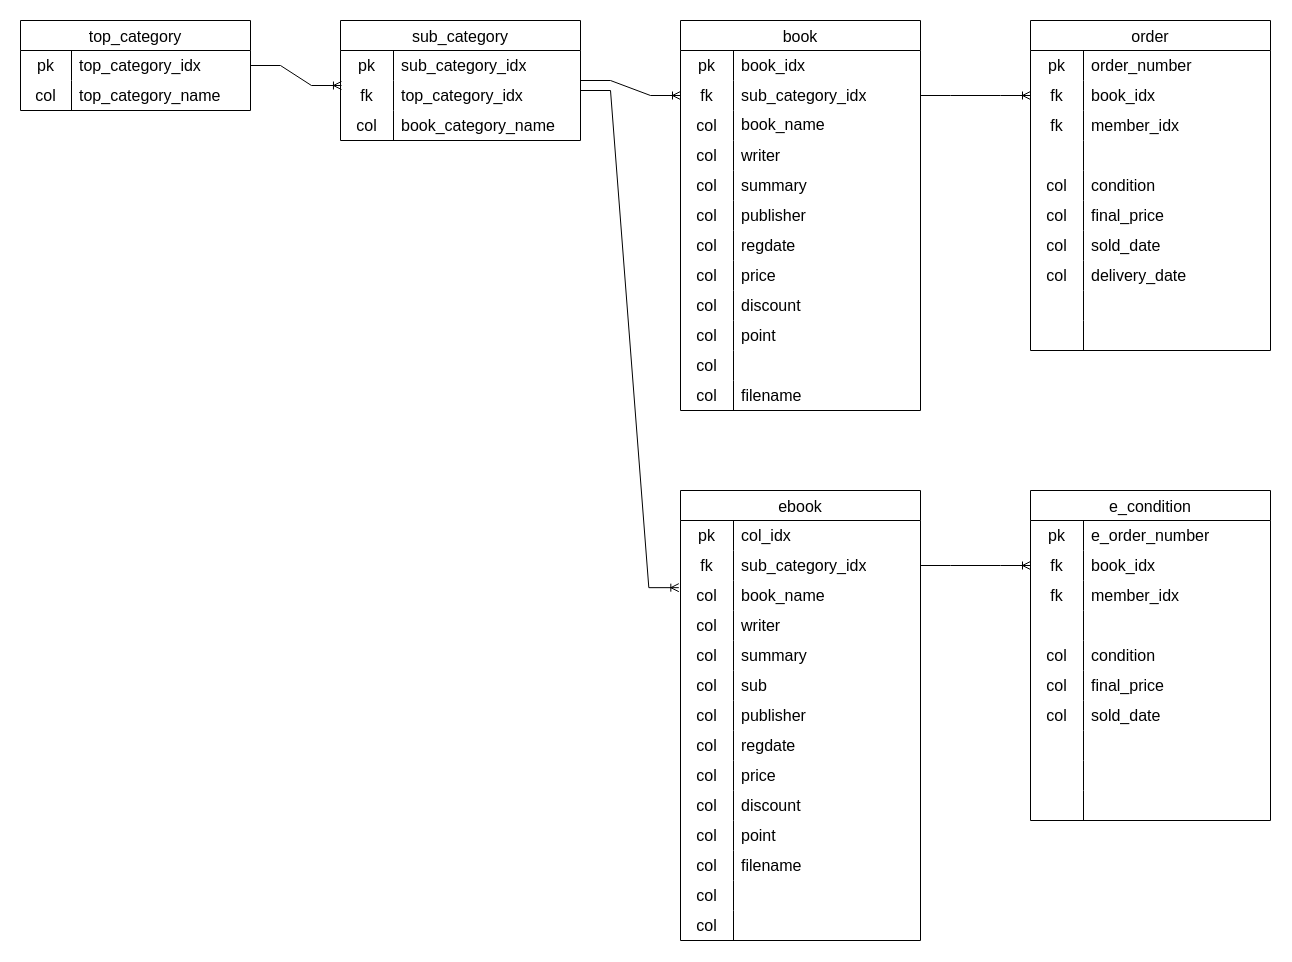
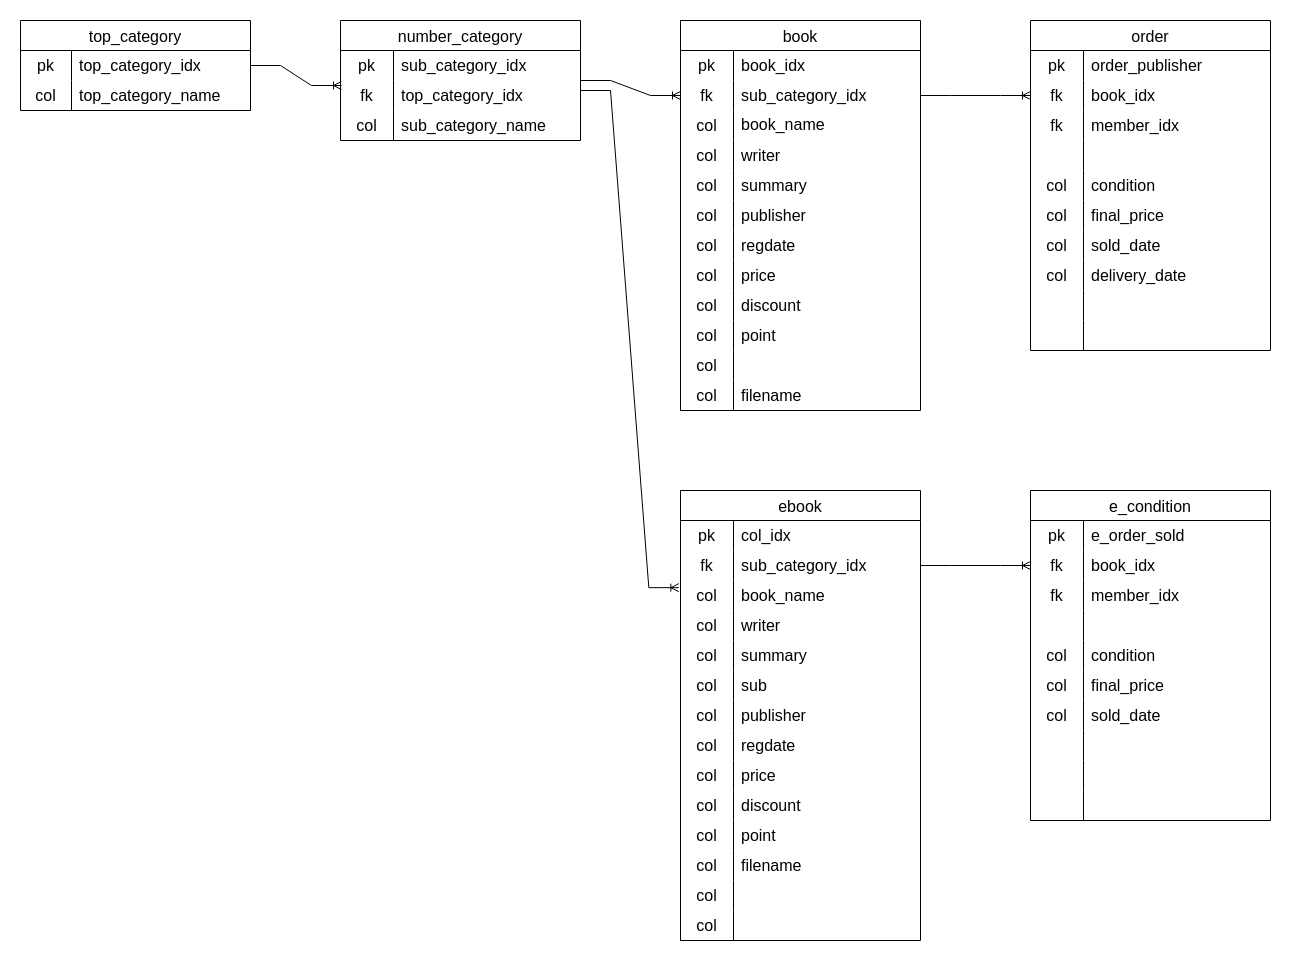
(460, 37) -> (460, 37)
(1145, 66) -> (1155, 66)
(482, 126) -> (478, 126)
(1154, 536) -> (1143, 536)
